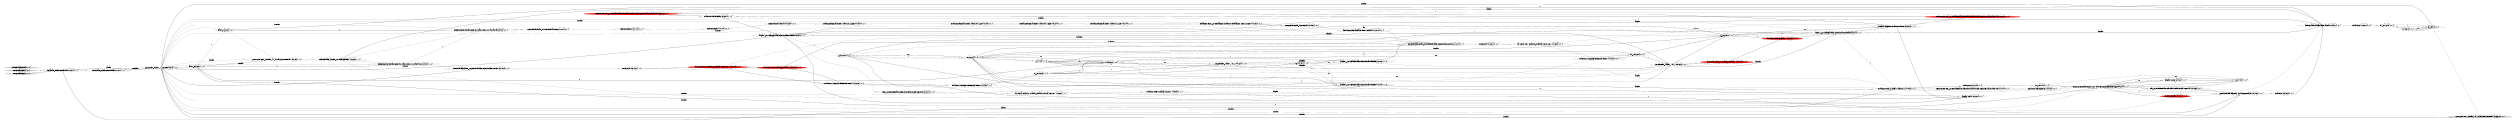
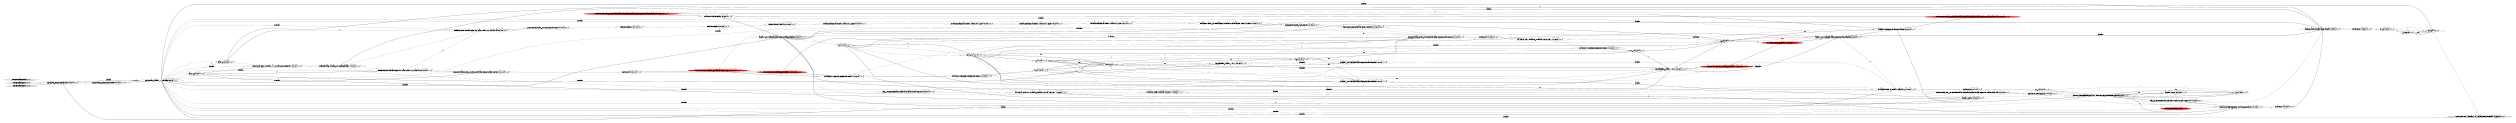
(1372, 56) -> (1204, 61)
(580, 80) -> (580, 81)
